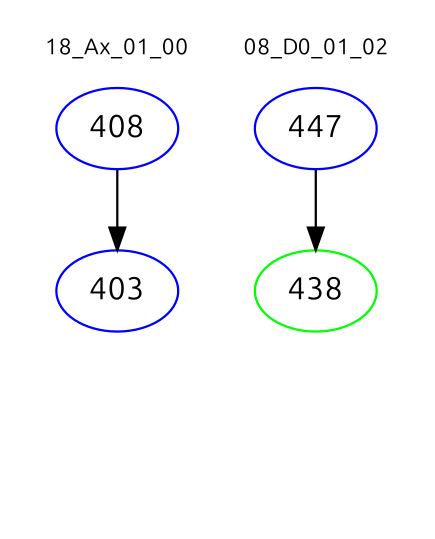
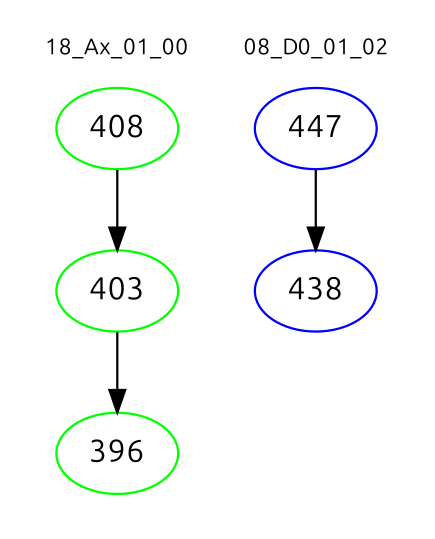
(117, 129) -> (117, 129)
(117, 291) -> (117, 291)
(316, 291) -> (316, 291)
none -> (117, 453)
